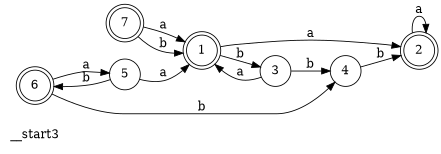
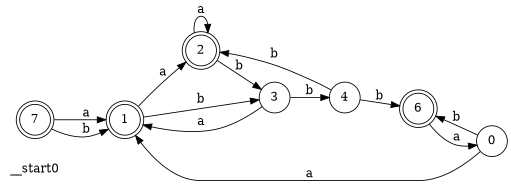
none -> (236, 73)
(125, 74) -> (492, 141)
(192, 114) -> (376, 102)
(35, 135) -> (35, 169)
